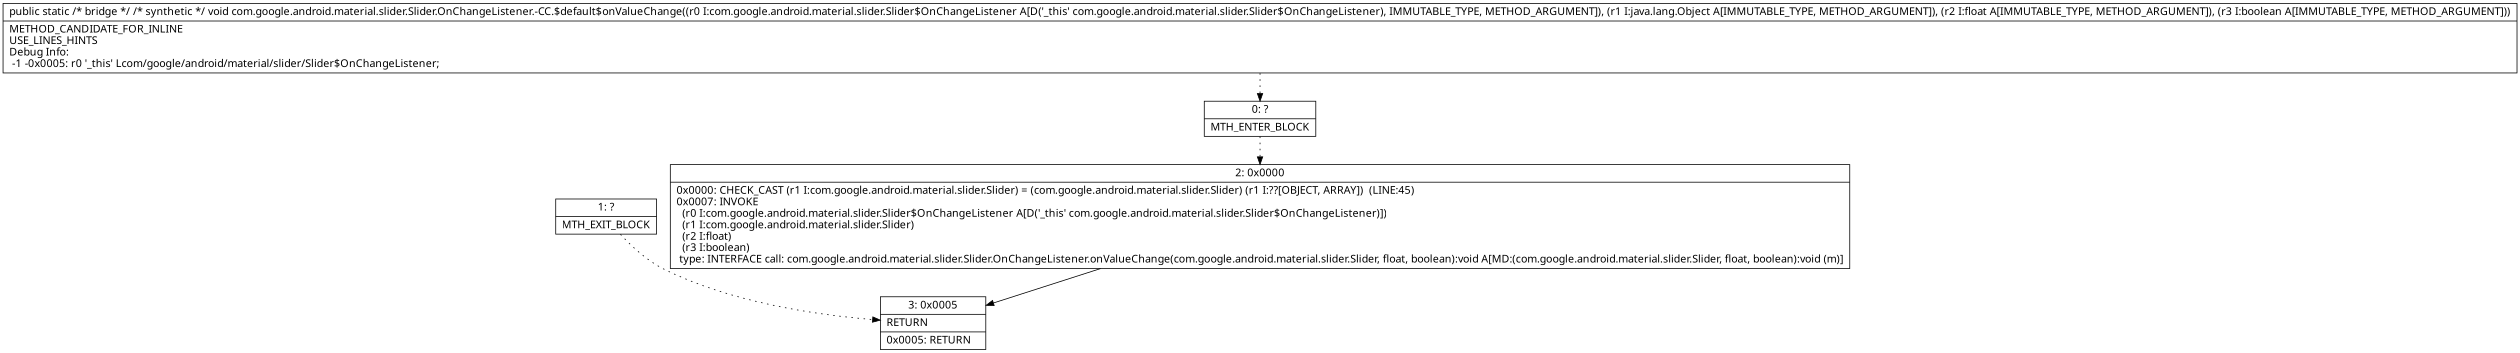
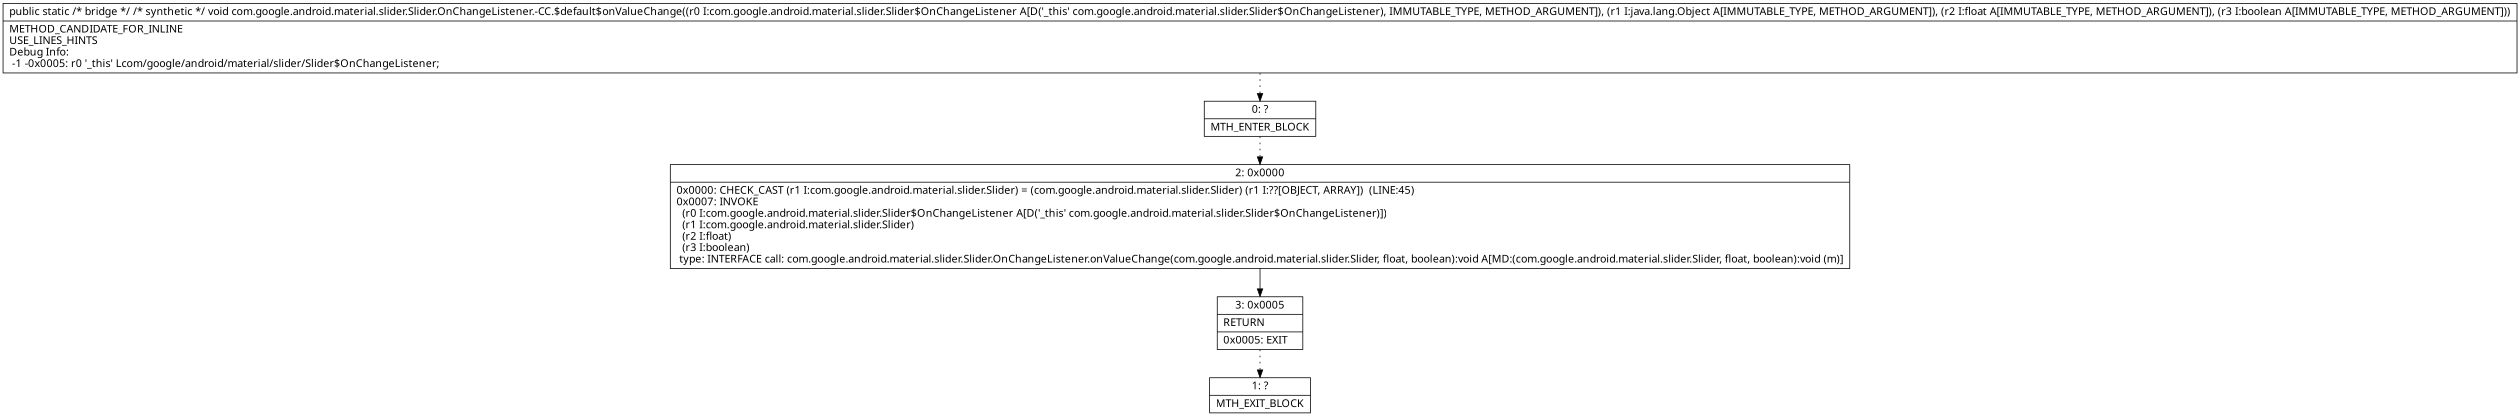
(739, 297) -> (1260, 360)
(933, 340) -> (1260, 340)
